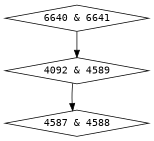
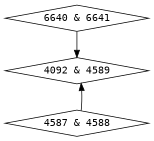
(72, 93) -> (82, 101)
